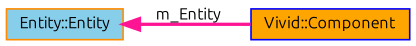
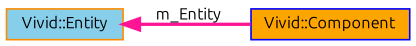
(65, 24) -> (65, 24)
